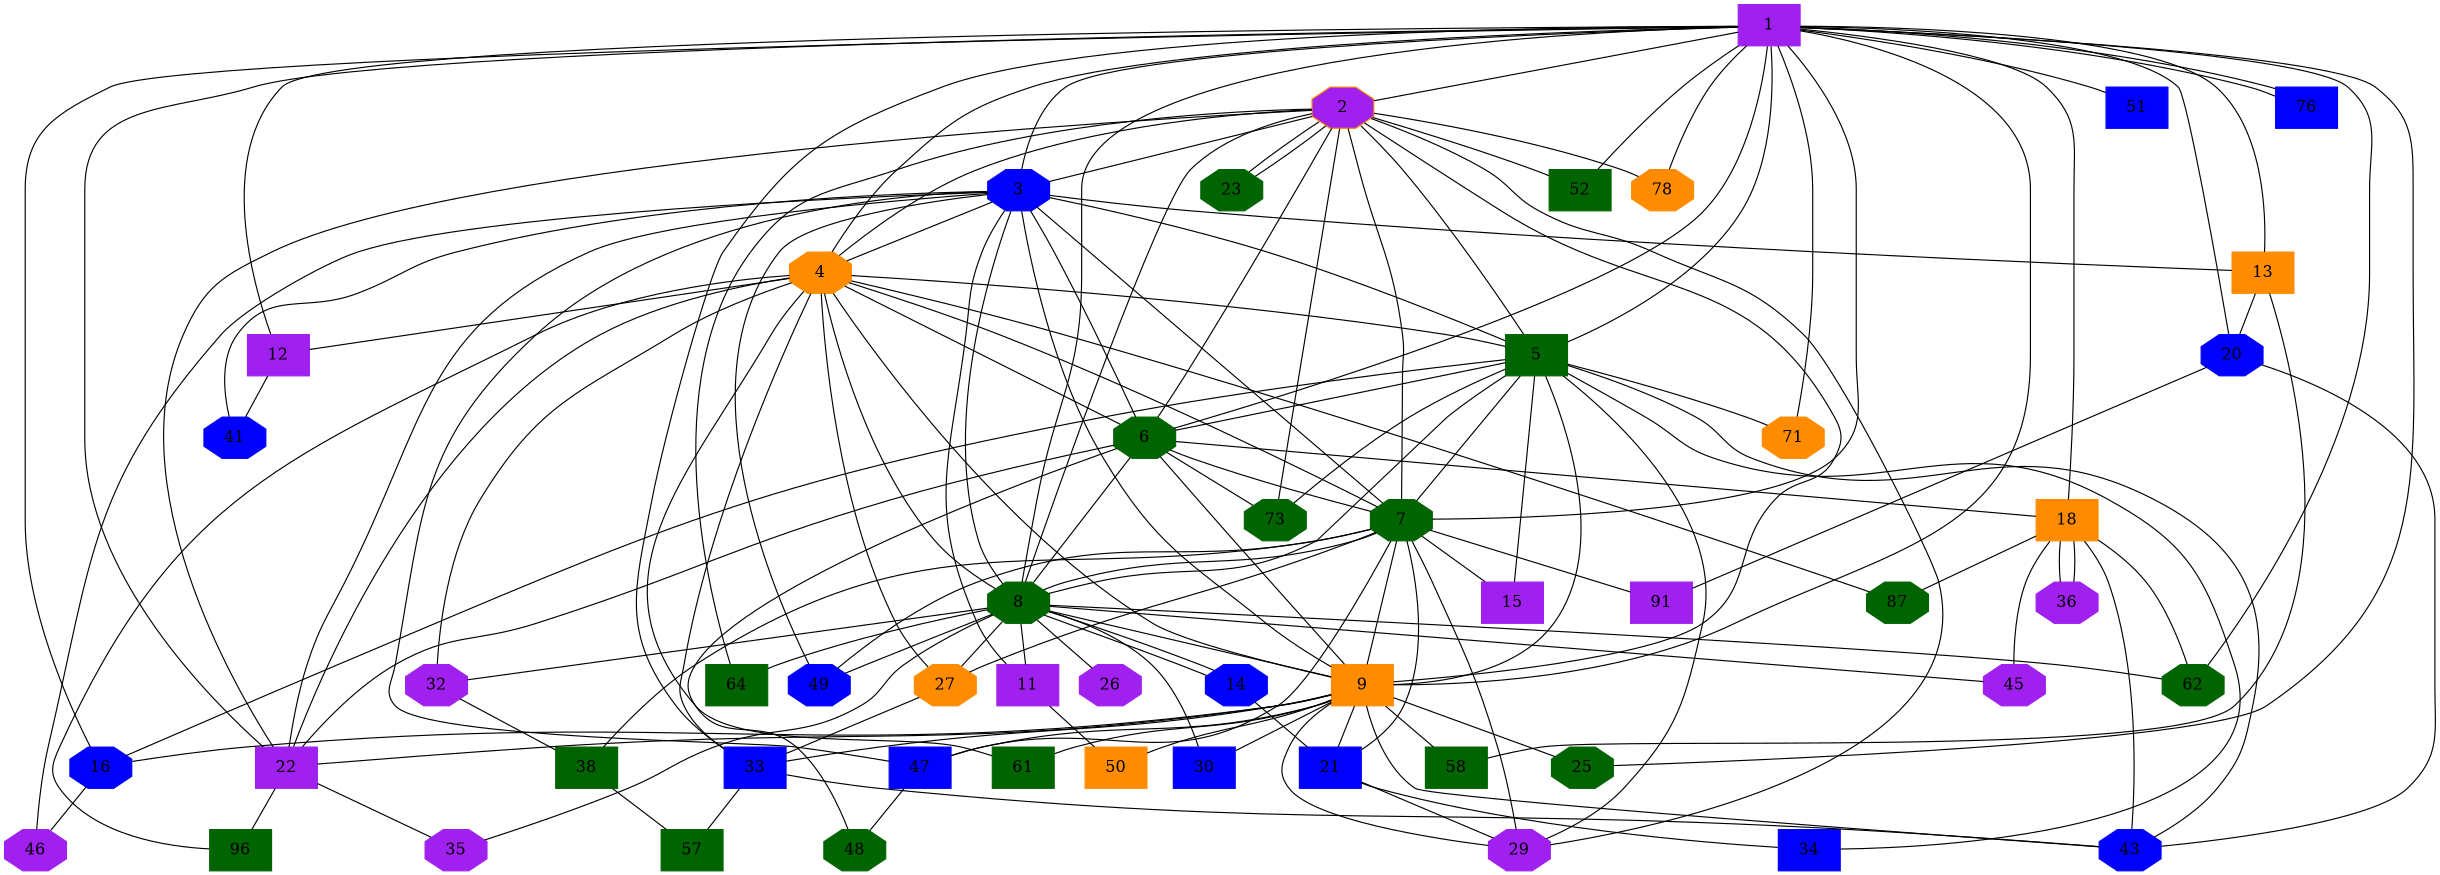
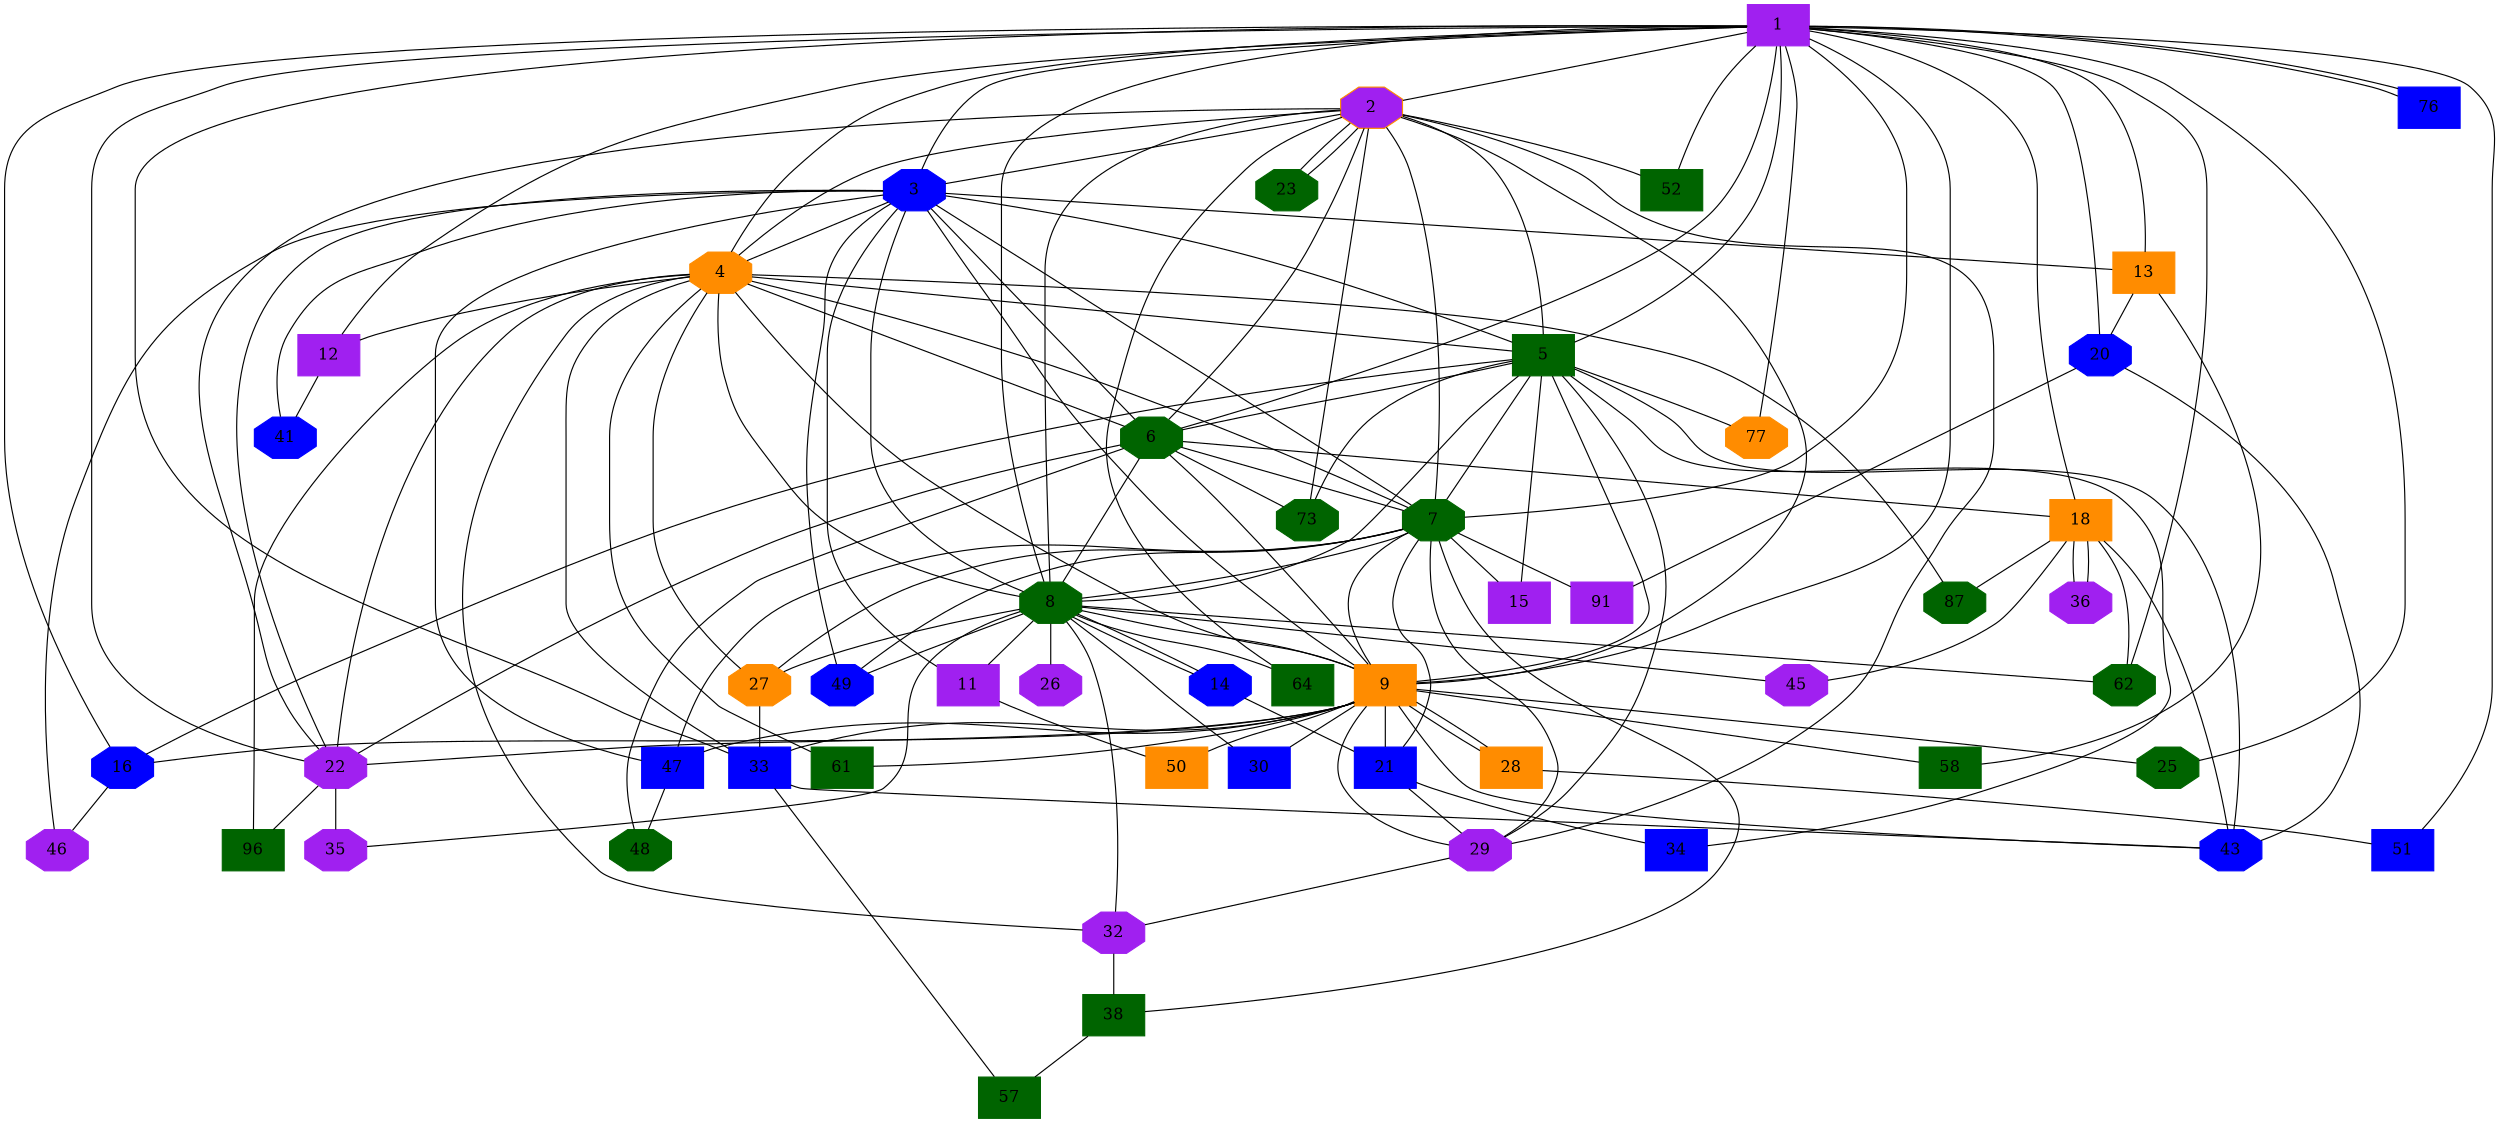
(1663, 190) -> none
(1793, 438) -> (1757, 438)
(286, 768) -> (336, 768)
none -> (1511, 768)
none -> (1297, 891)
